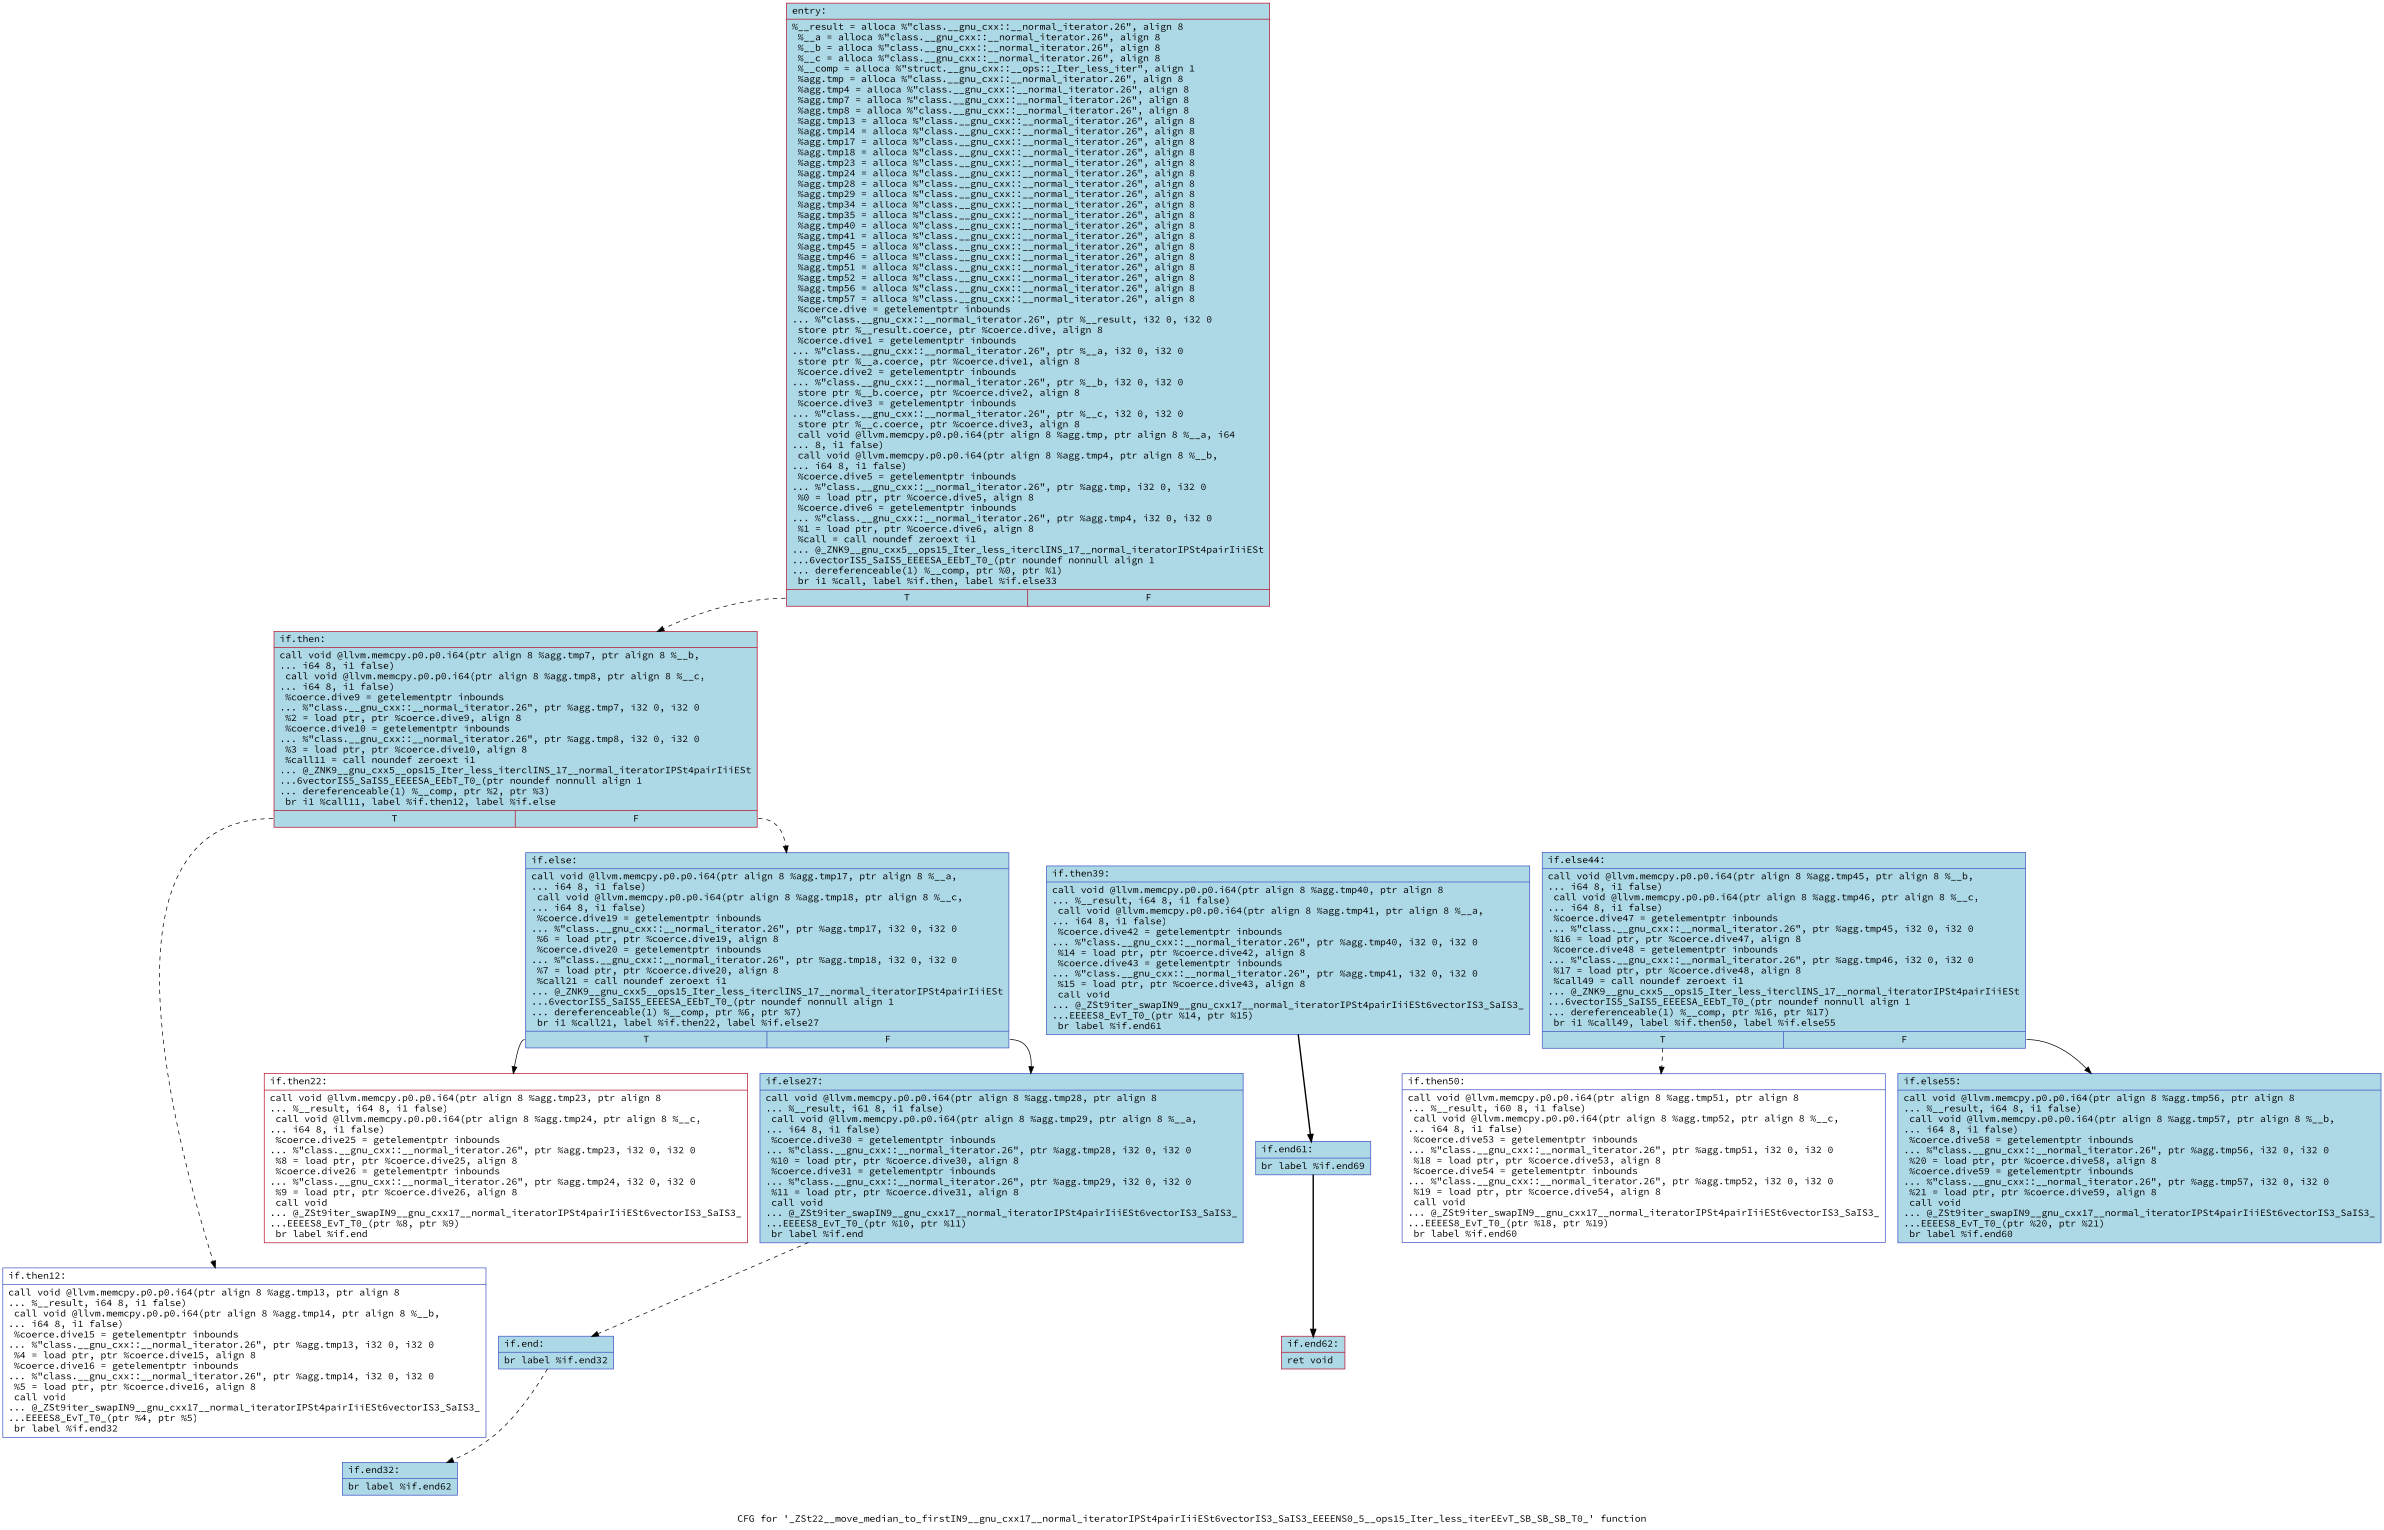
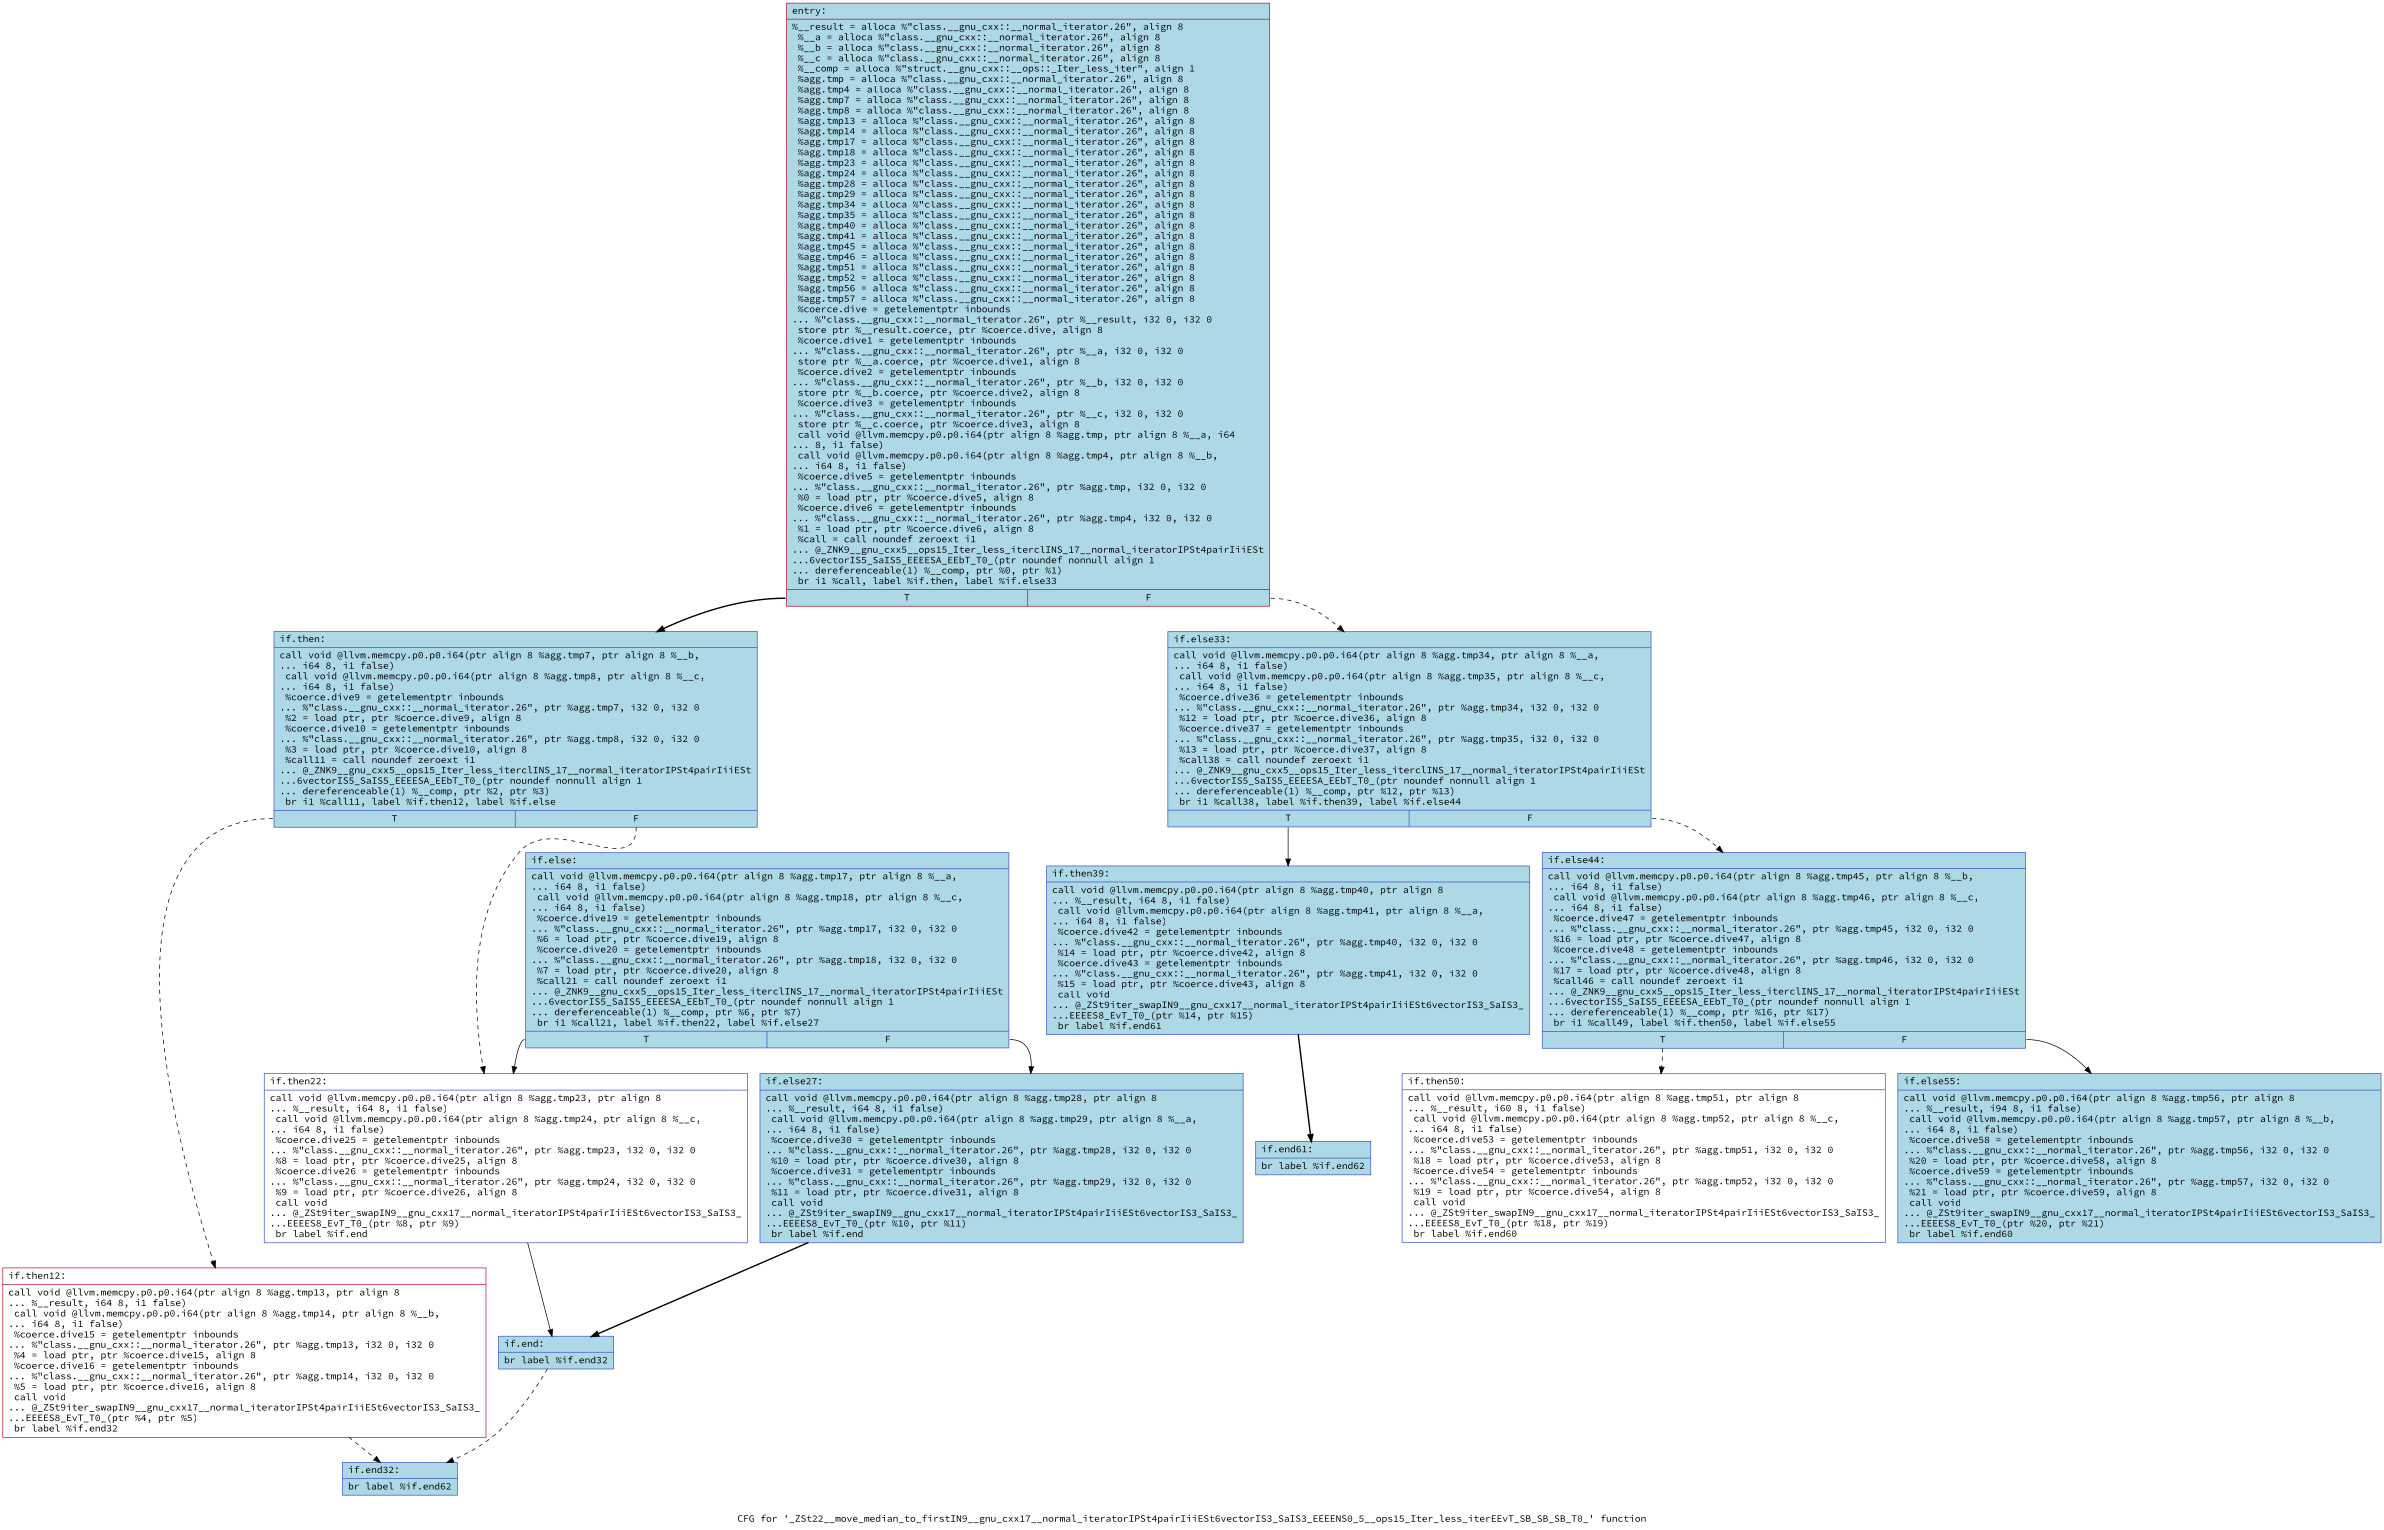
(723, 607) -> (723, 607)
(516, 729) -> (516, 729)
none -> (1409, 729)
(778, 826) -> (496, 890)
(1646, 981) -> (1646, 981)
(855, 1109) -> (855, 1109)
(1993, 1109) -> (1993, 1109)
(506, 1158) -> (506, 1158)
(1313, 1166) -> (1313, 1166)
none -> (539, 1286)
(703, 1288) -> (703, 1288)
(244, 1353) -> (244, 1353)
(1313, 1353) -> none
none -> (362, 1448)
